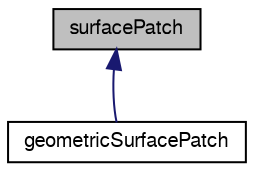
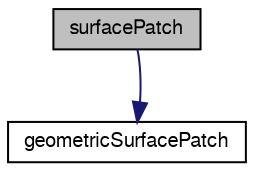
(114, 96) -> (140, 76)
